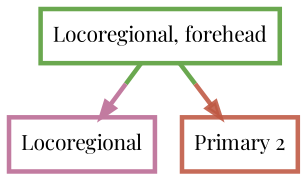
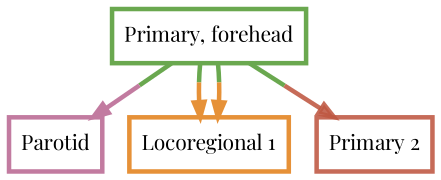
(160, 36) -> (209, 36)
(82, 144) -> (56, 144)
none -> (209, 144)
